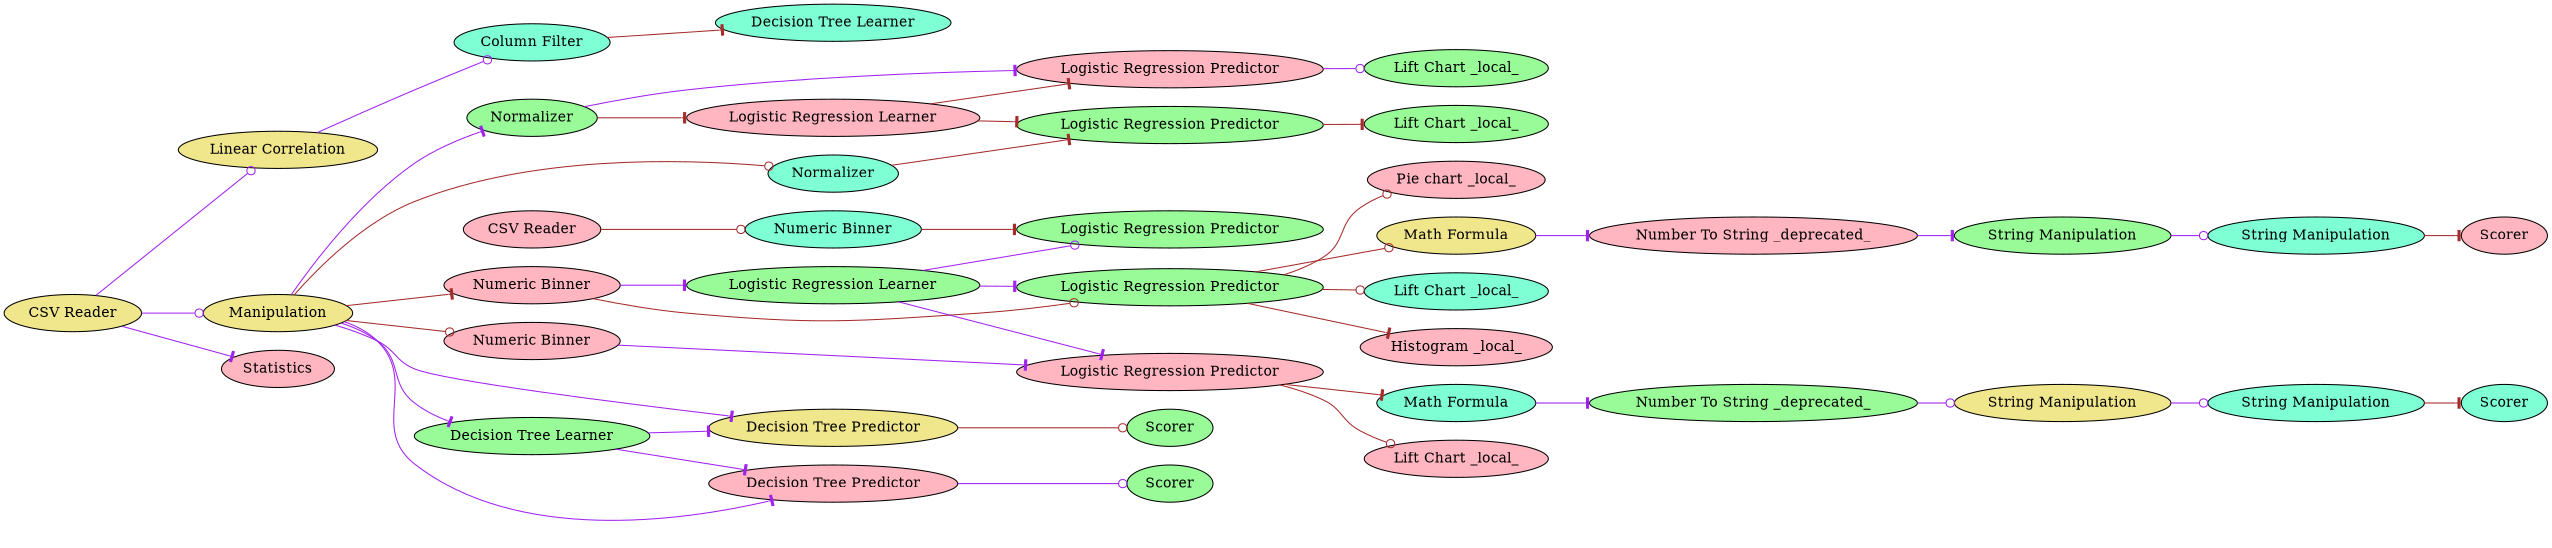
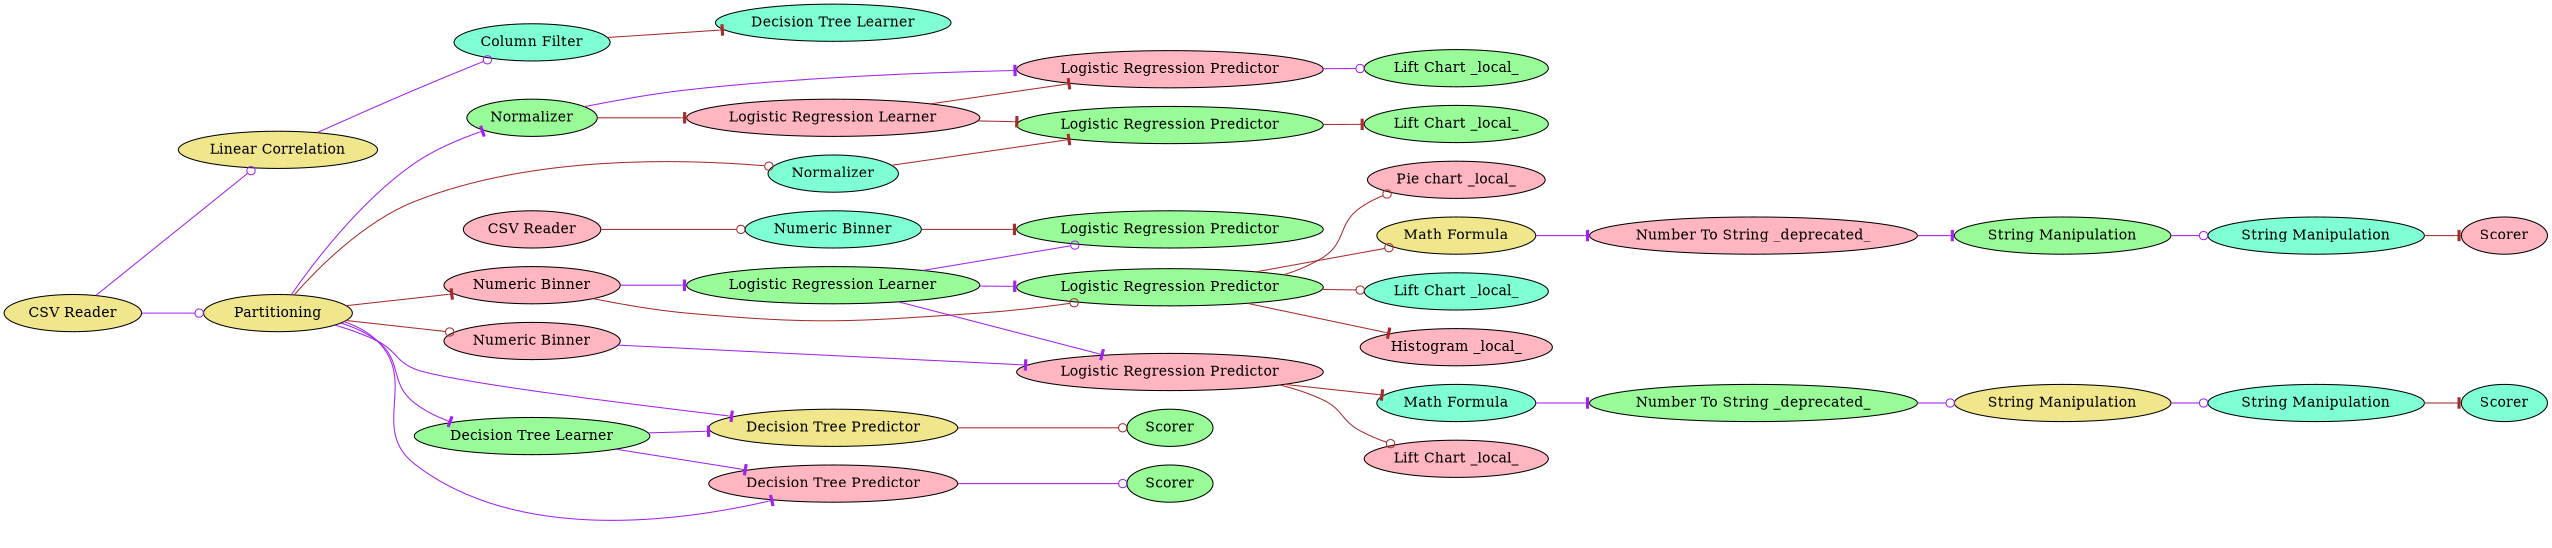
(278, 313) -> (278, 313)
(278, 369) -> none
